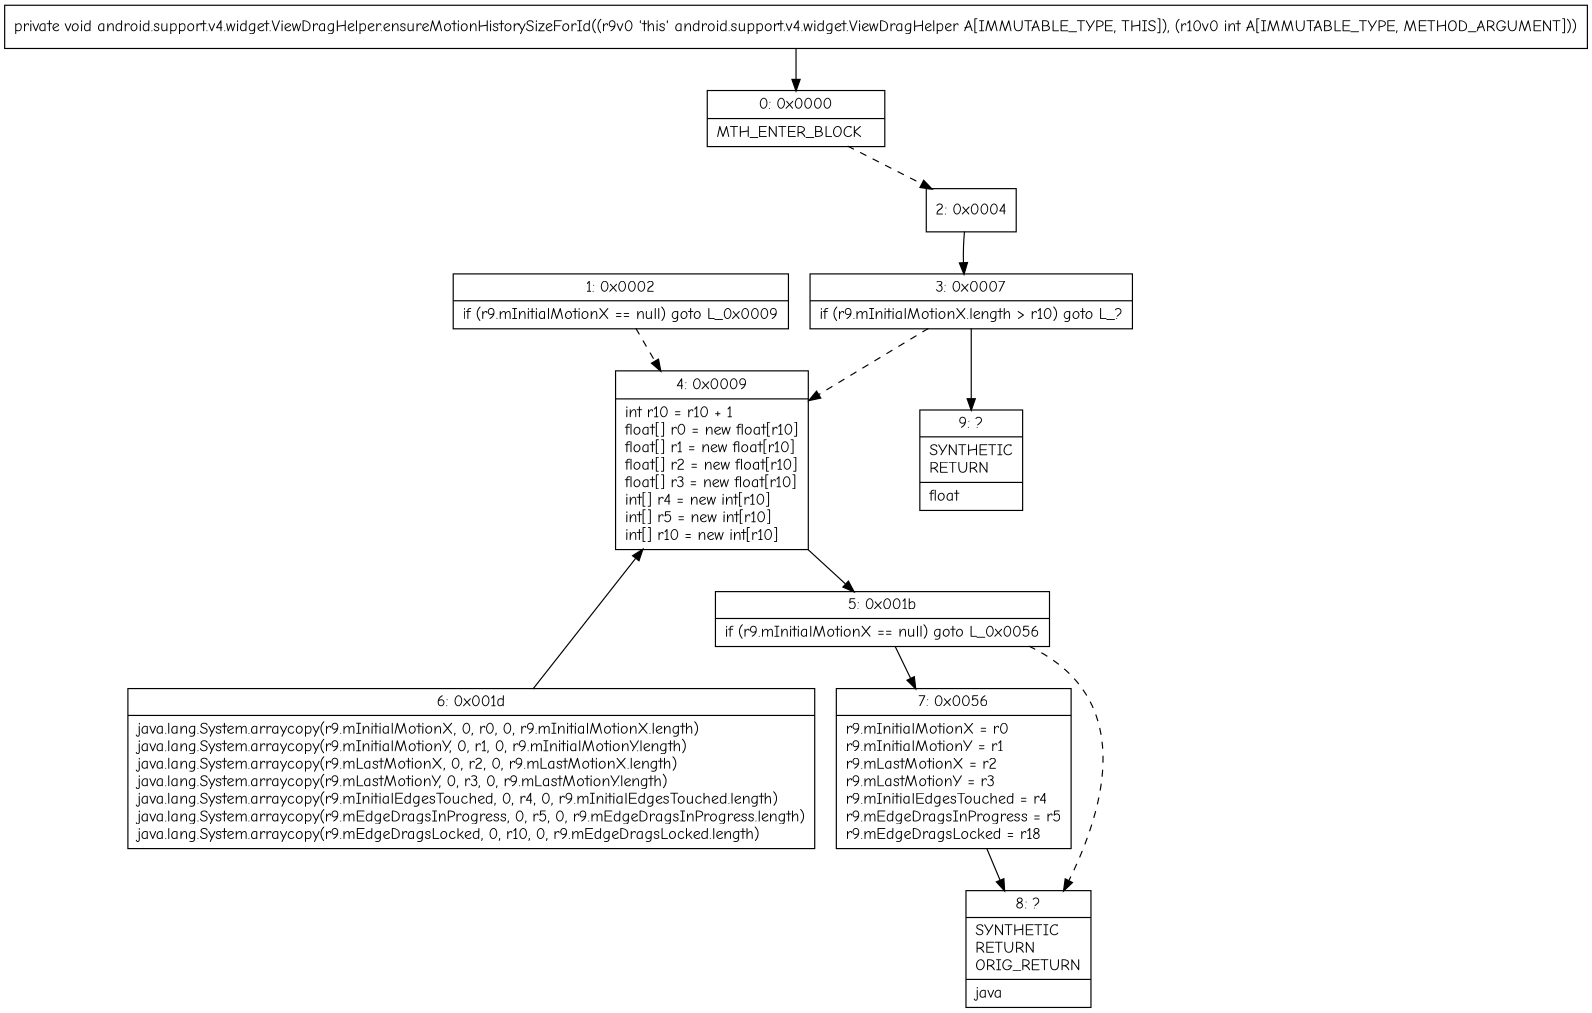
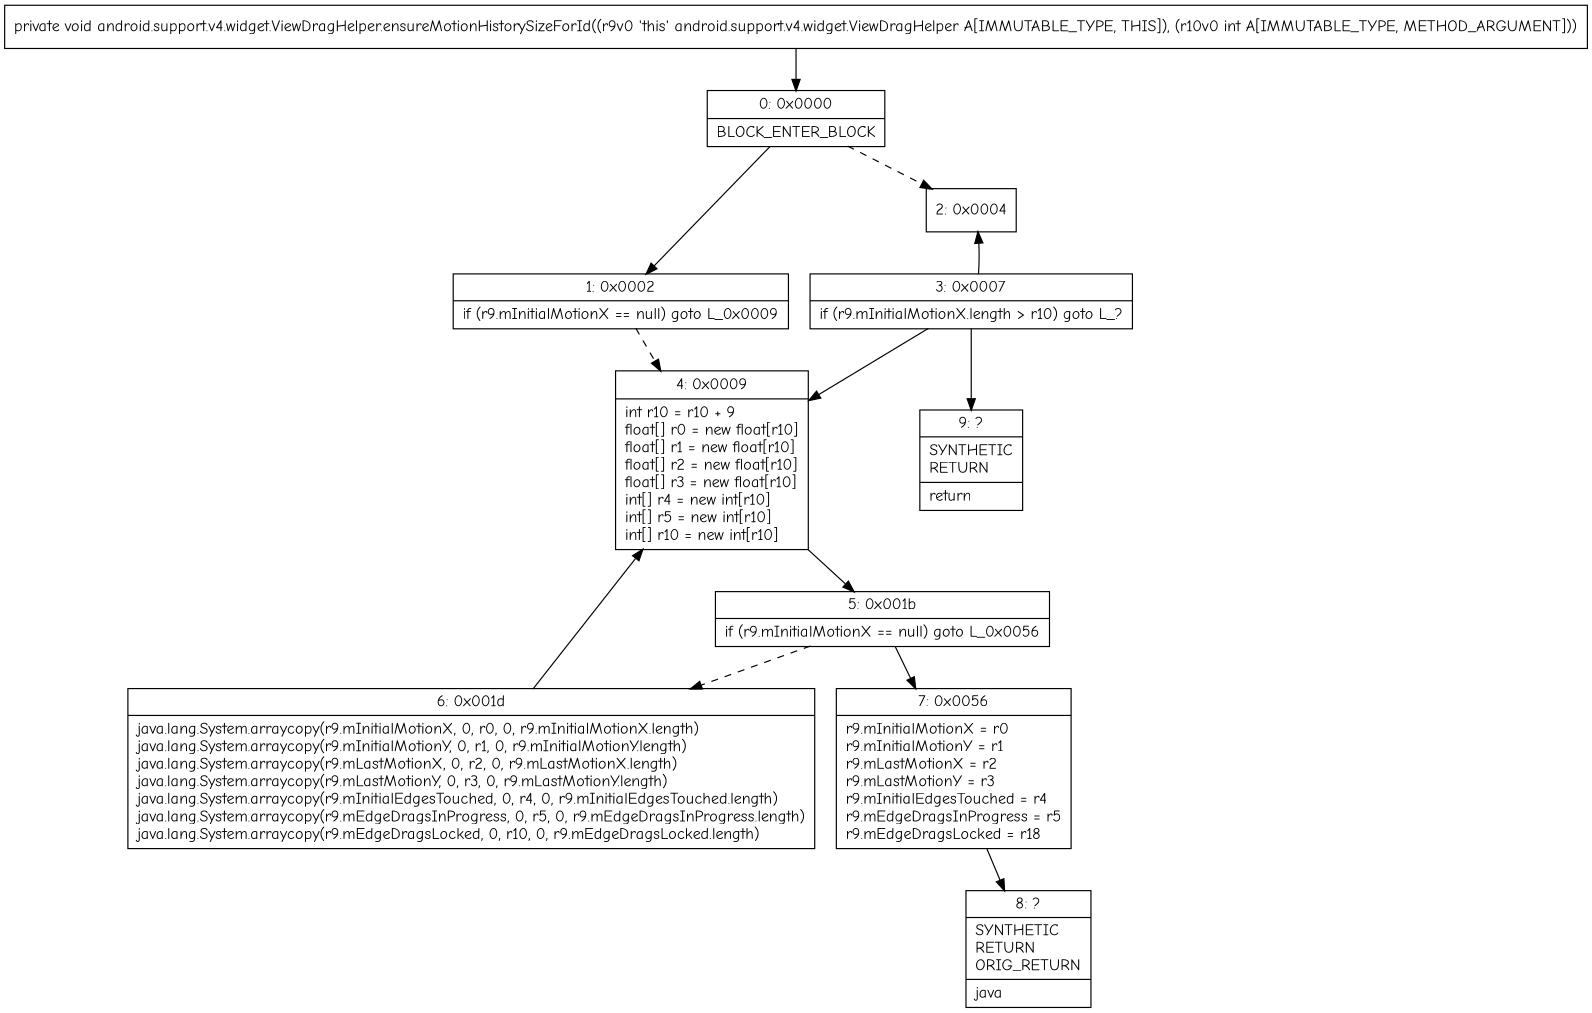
(789, 132) -> (796, 132)
none -> (712, 206)
(963, 247) -> (979, 259)
(874, 361) -> (874, 361)
(679, 412) -> (680, 412)
(944, 496) -> (951, 496)
(1102, 751) -> (756, 666)
